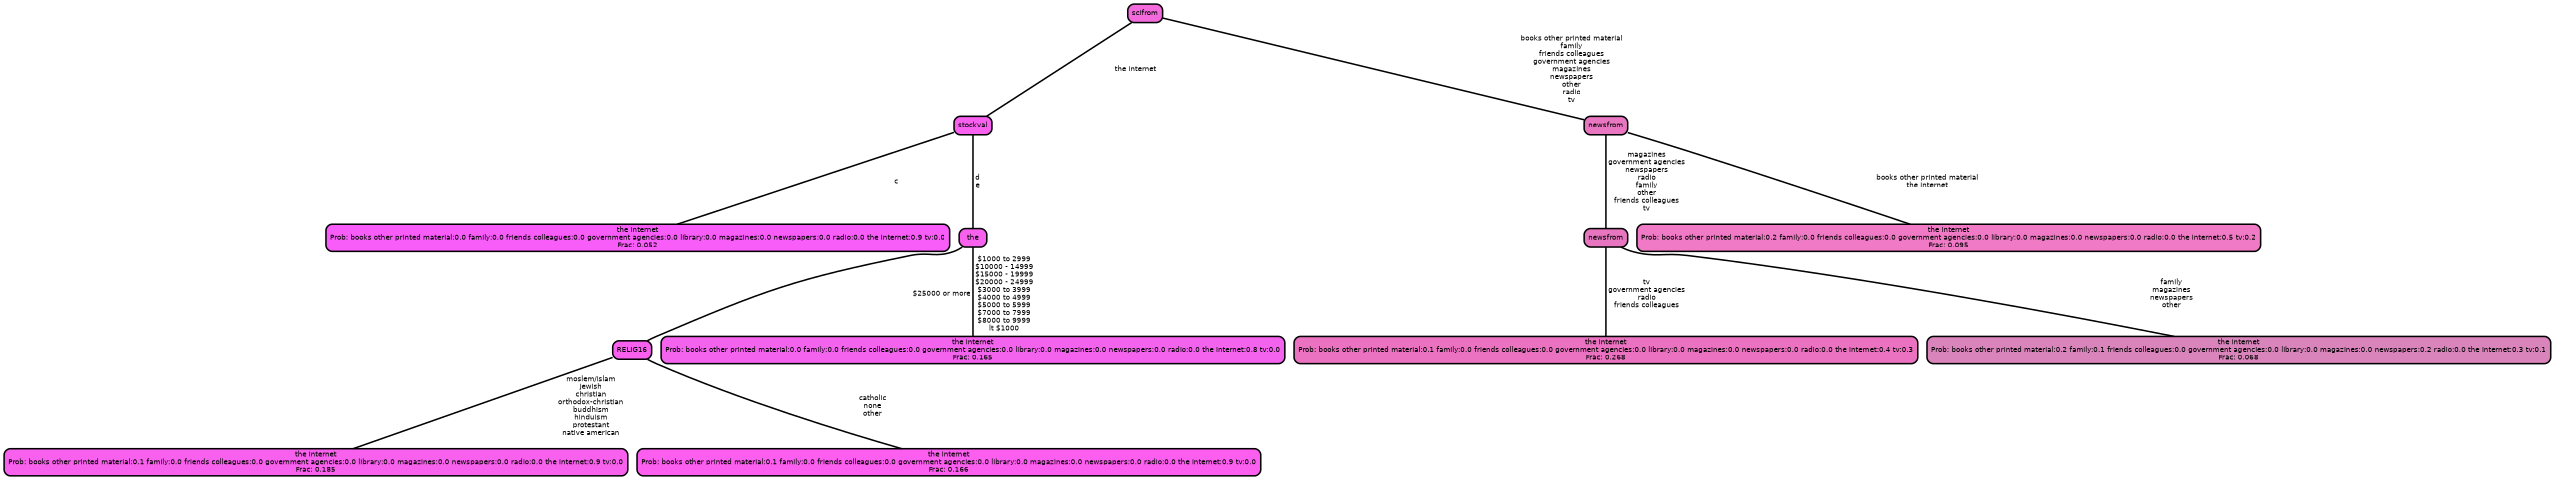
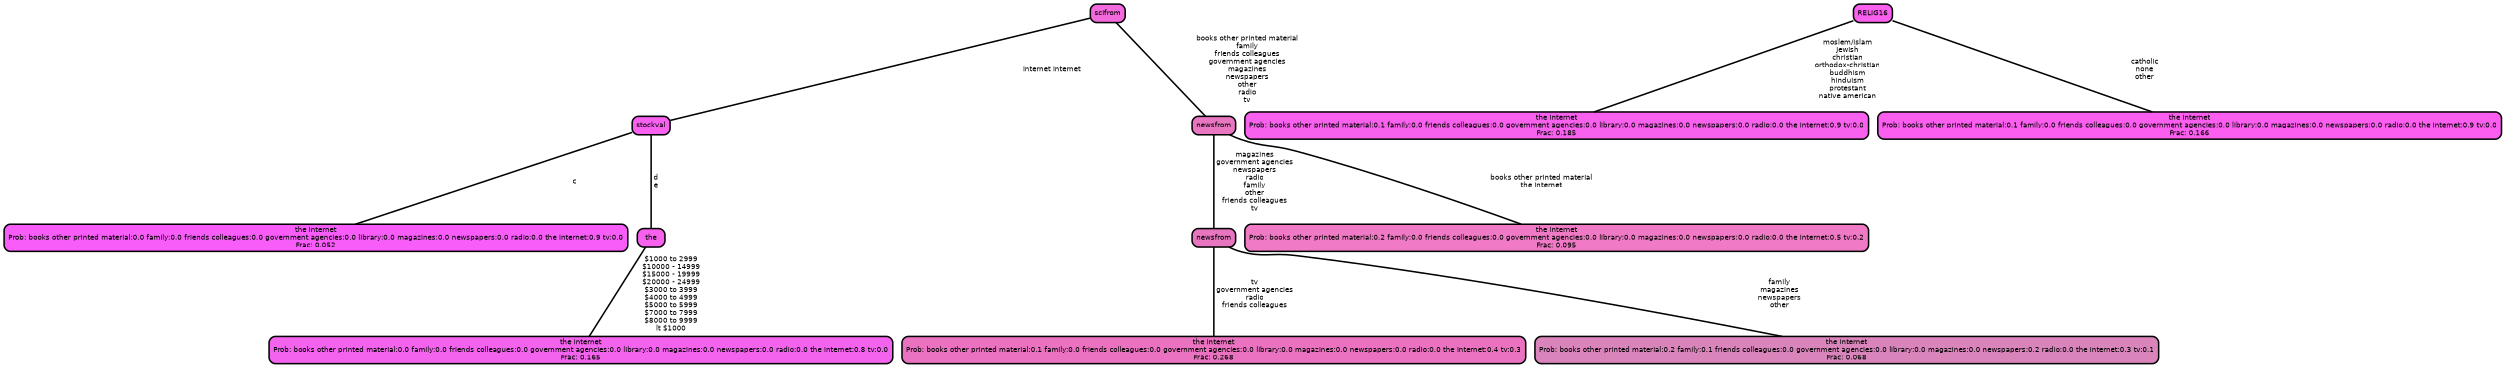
(1134, 69) -> (1051, 69)
(801, 281) -> none
